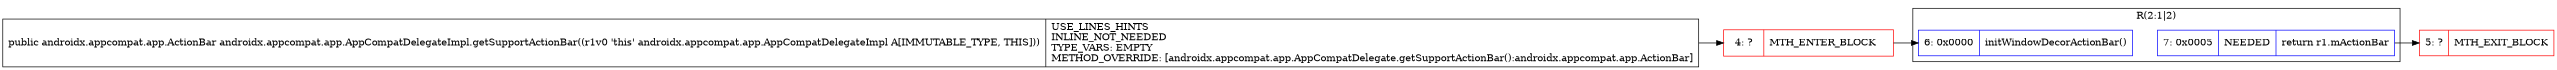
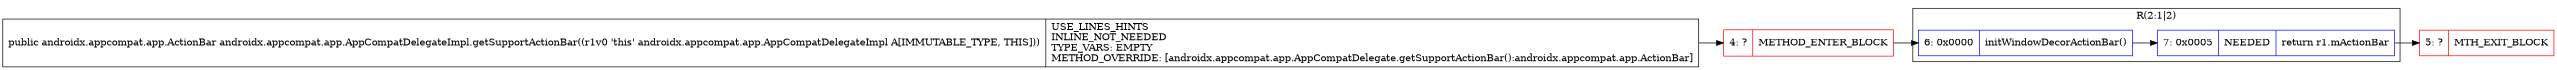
(1823, 43) -> (1823, 43)
none -> (2141, 43)
